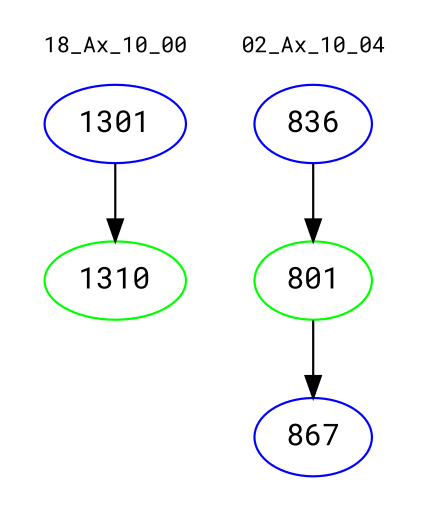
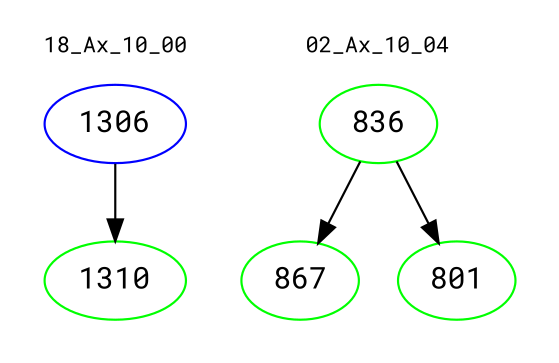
(115, 124) -> (115, 124)
(313, 124) -> (378, 124)
(313, 348) -> (344, 193)
(313, 437) -> (300, 281)
